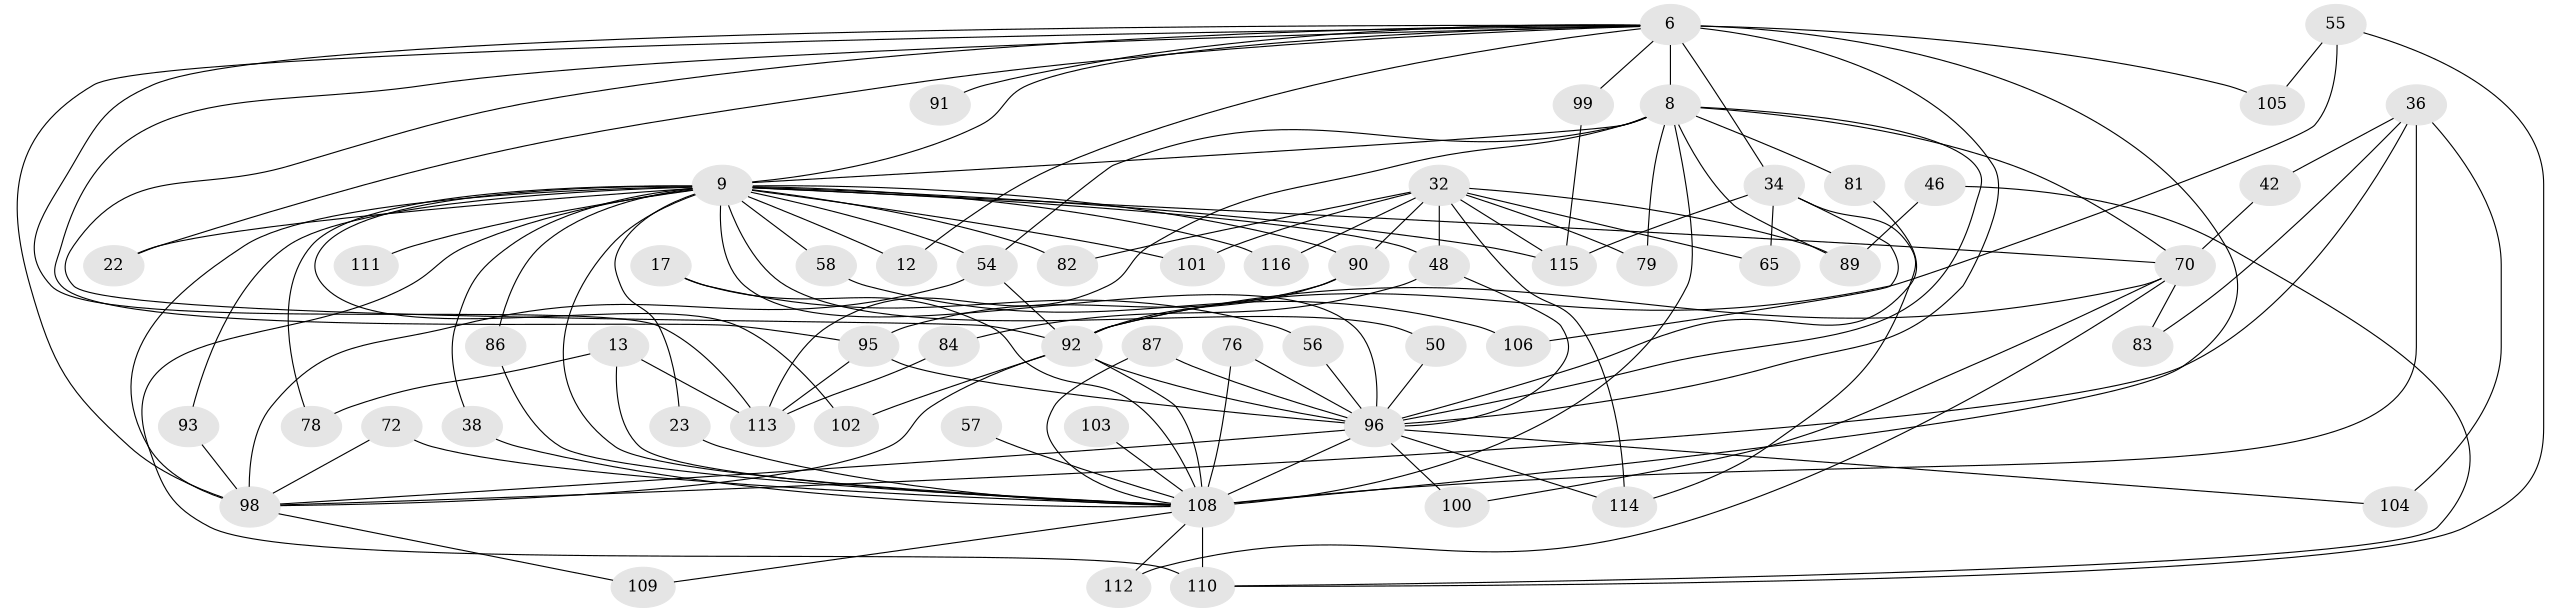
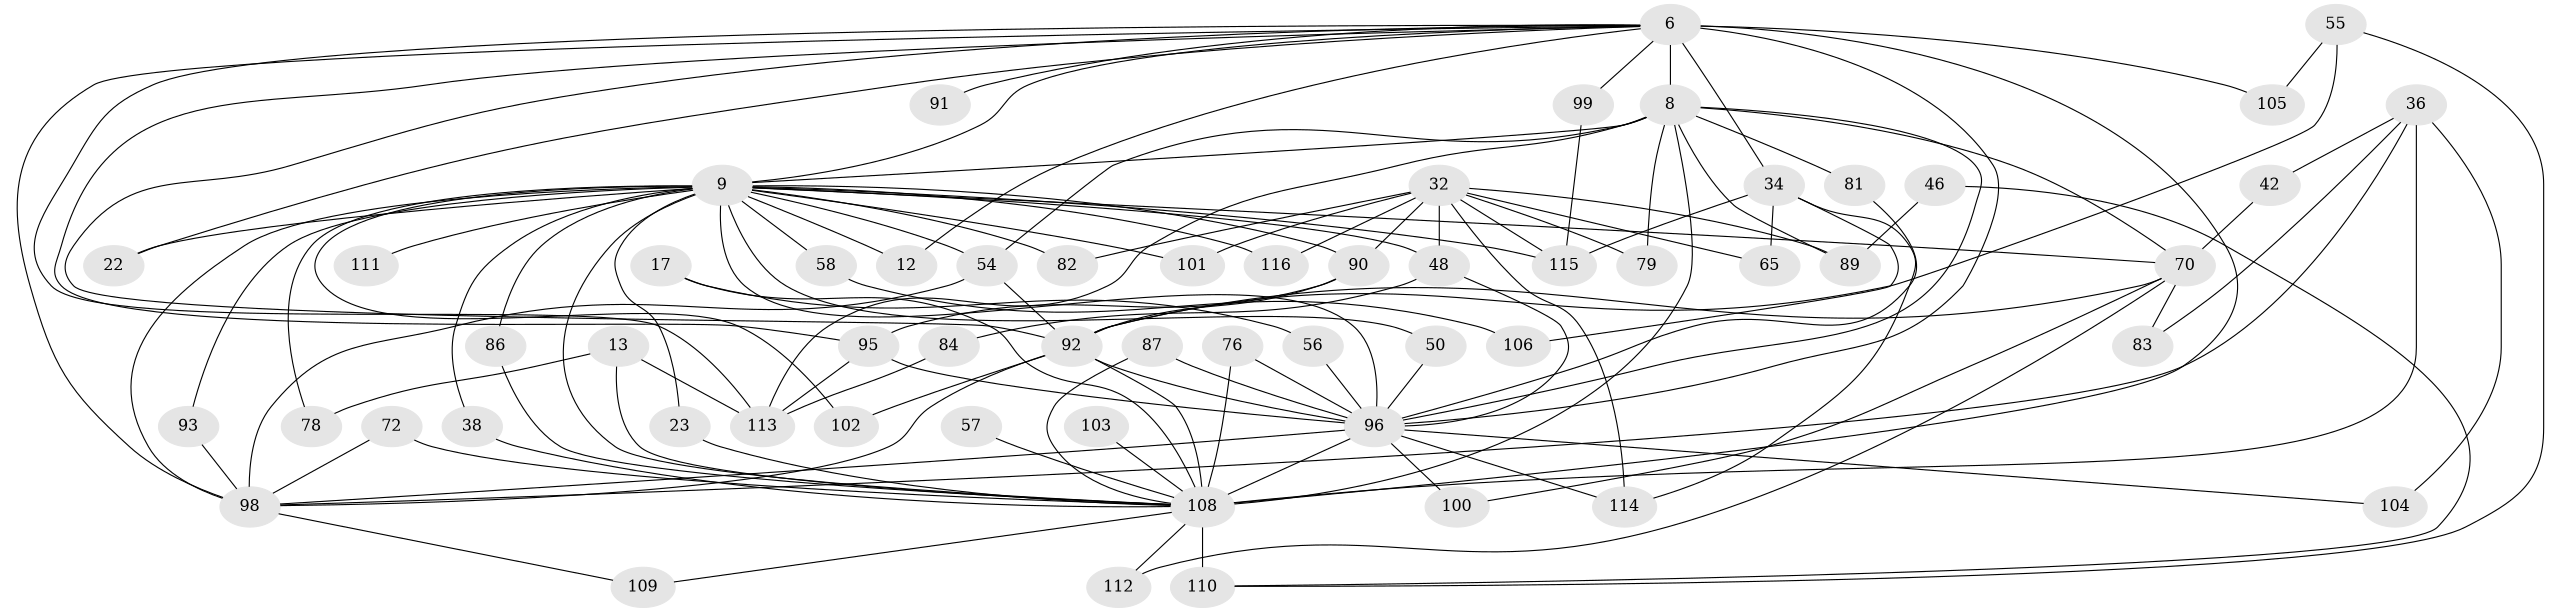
(317, 545) -> none
